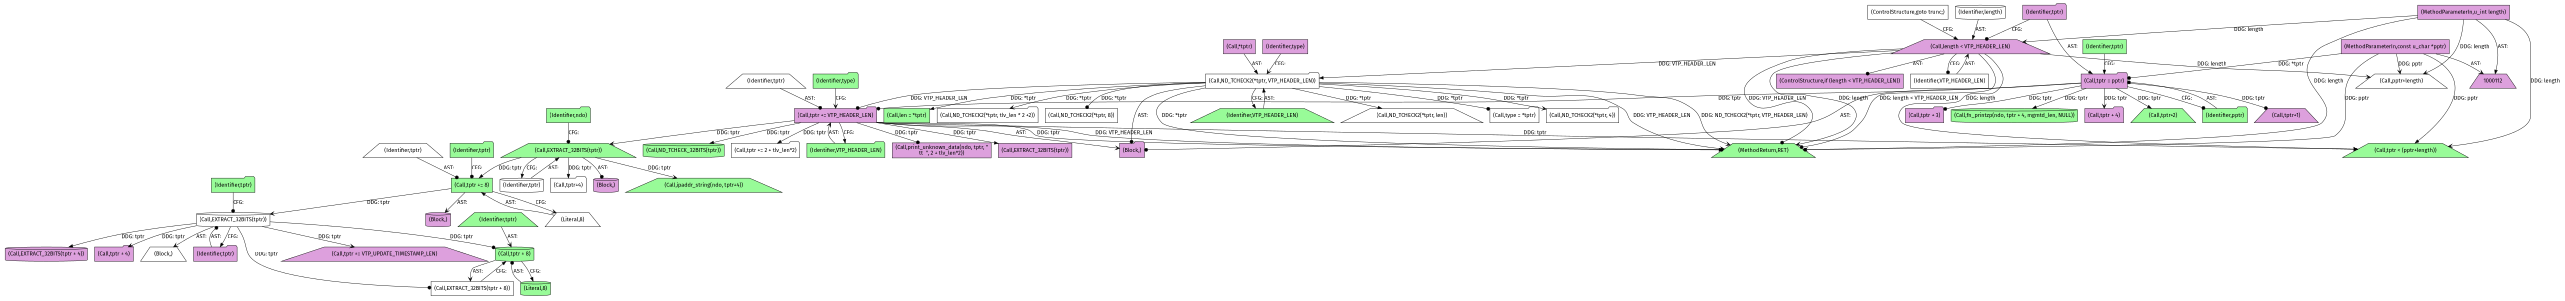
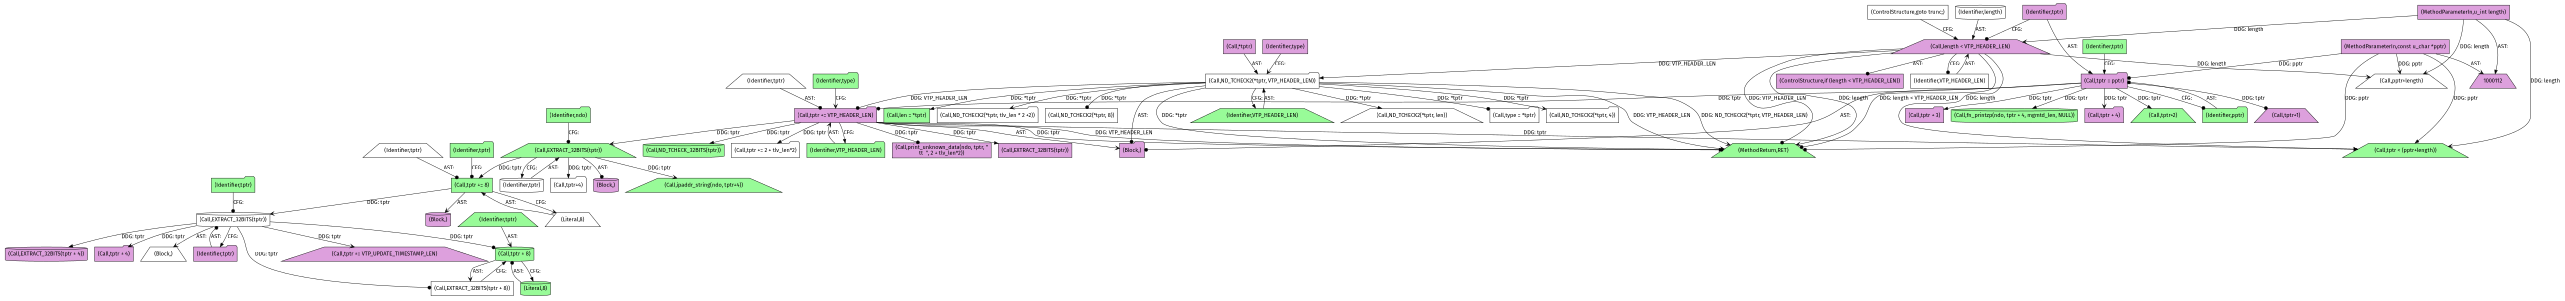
(2291, 64) -> (2291, 64)
(2014, 98) -> (2014, 98)
(2159, 140) -> none
